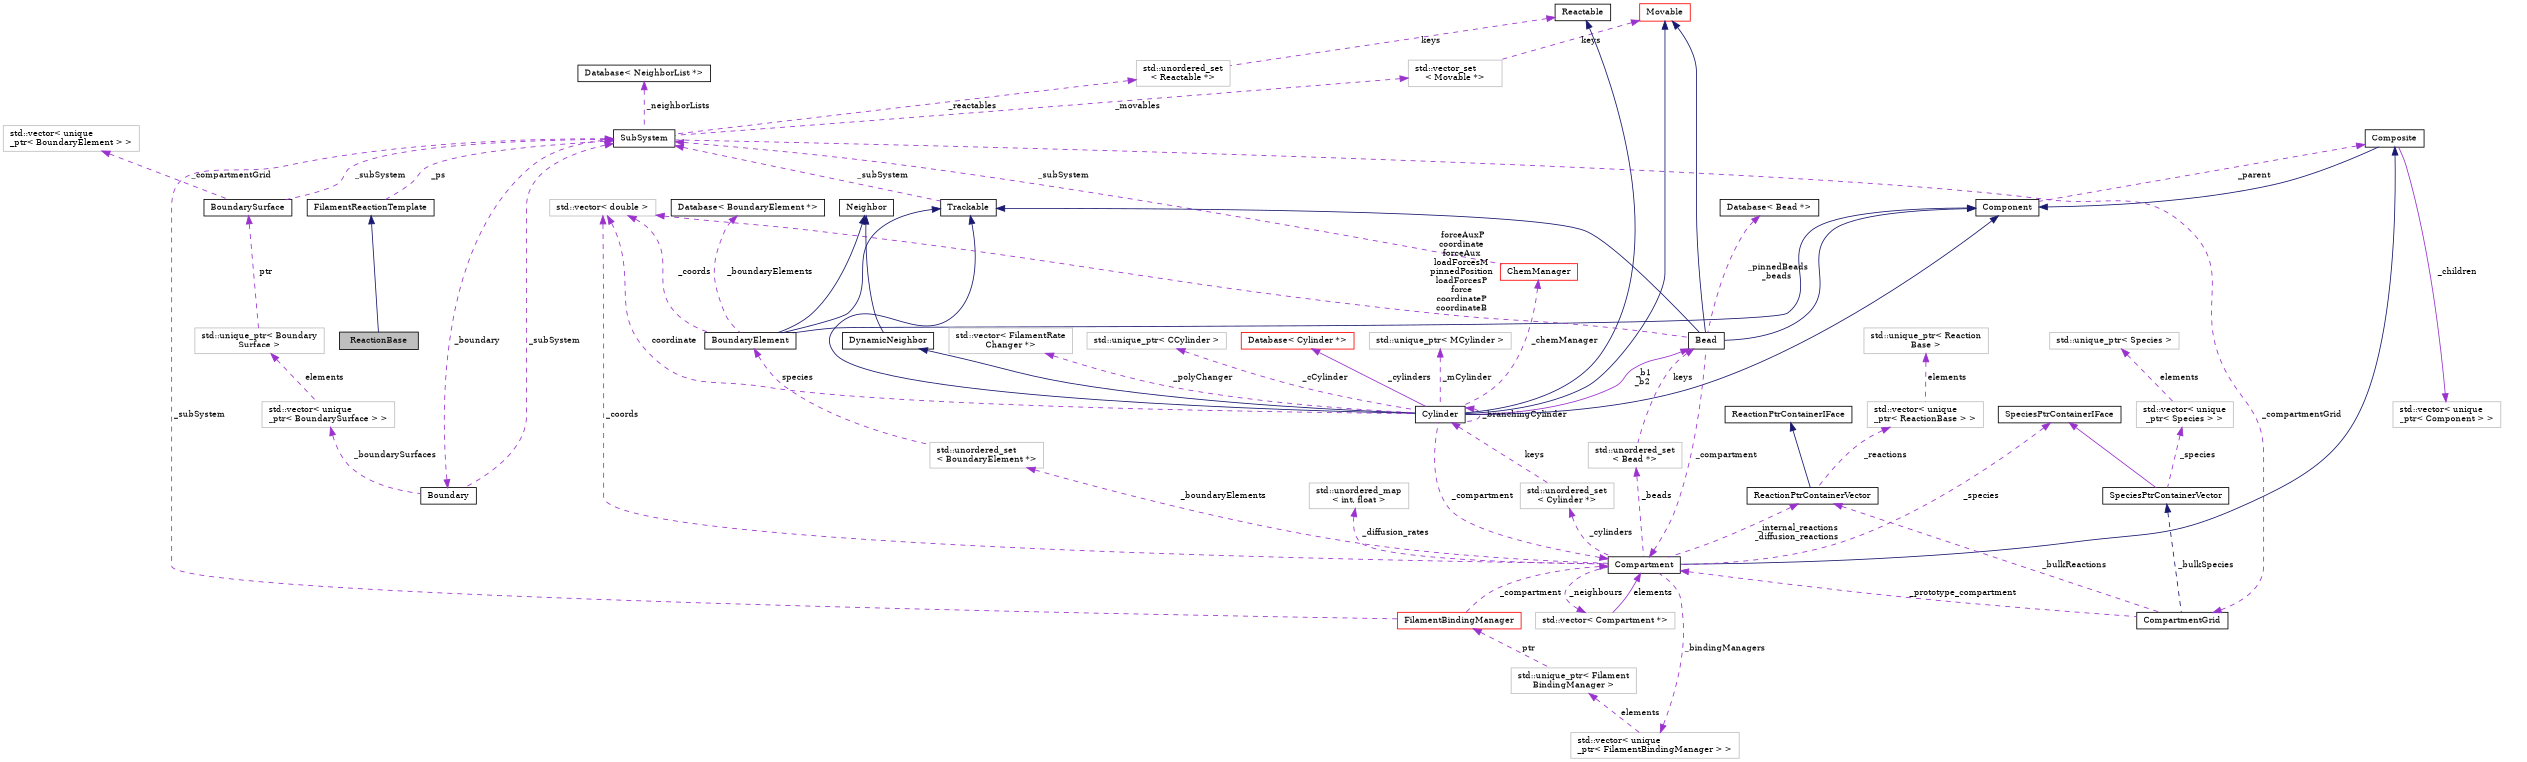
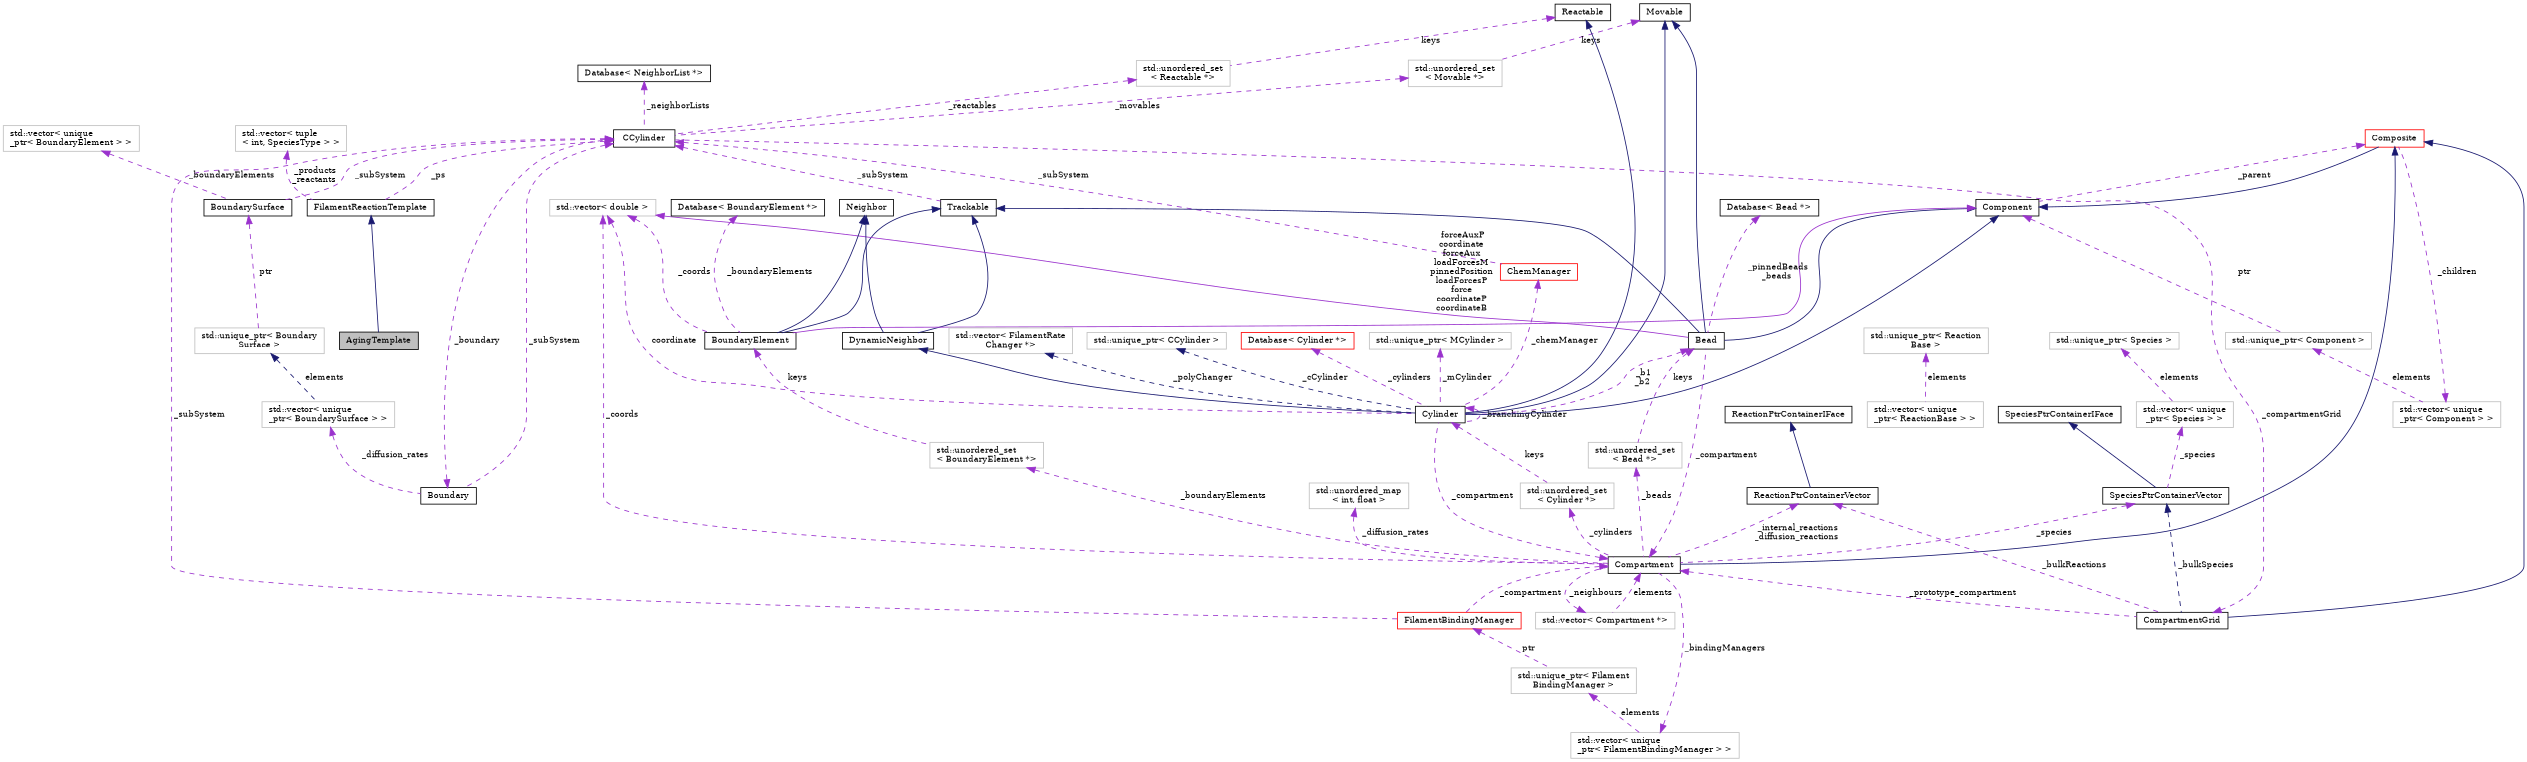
(1665, 12) -> (1665, 12)
(1455, 73) -> (1455, 73)
none -> (291, 138)
(644, 138) -> (644, 138)
(2395, 138) -> (2395, 138)
(231, 175) -> (231, 175)
(2429, 269) -> (2429, 269)
(1176, 281) -> (1176, 281)
(1415, 325) -> (1415, 325)
(379, 341) -> (379, 341)
none -> (2298, 341)
(796, 378) -> (796, 378)
(1373, 380) -> (1373, 380)
(297, 381) -> (297, 381)
(1299, 386) -> (1299, 386)
(996, 391) -> (984, 300)
(1232, 397) -> (1232, 397)
(1579, 400) -> (1579, 400)
(394, 455) -> (394, 455)
(1847, 455) -> none
(2116, 458) -> (2116, 458)
none -> (2524, 478)
(1874, 530) -> (1905, 545)
(1626, 598) -> (1626, 598)
